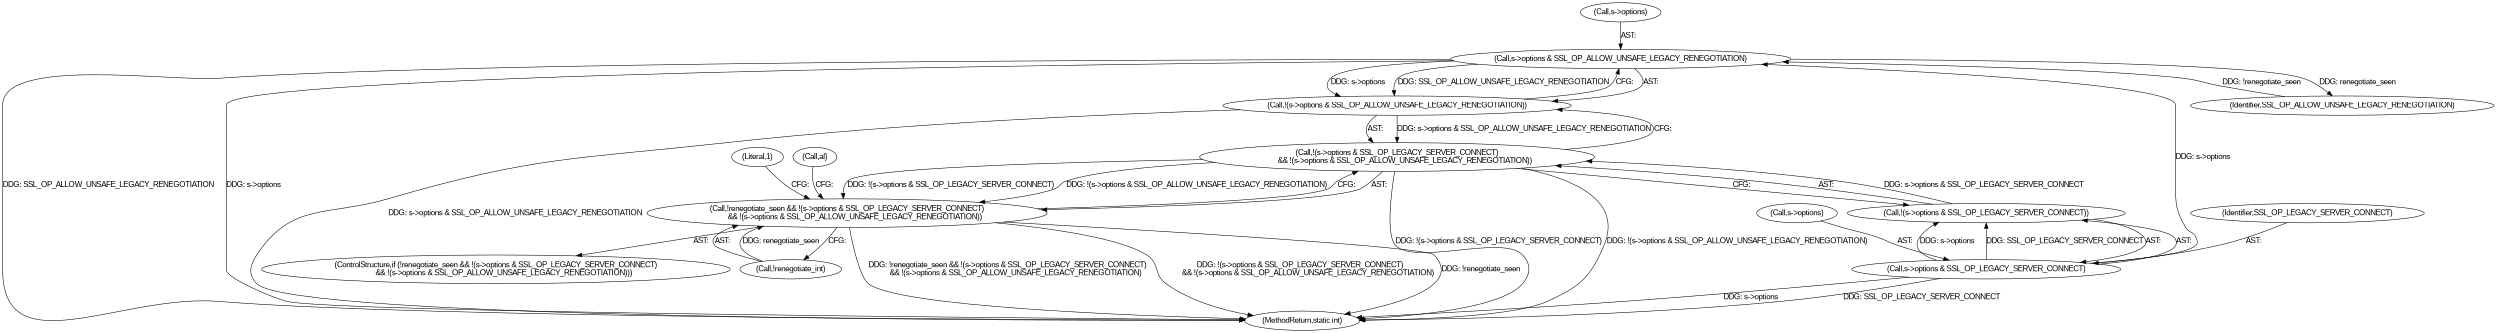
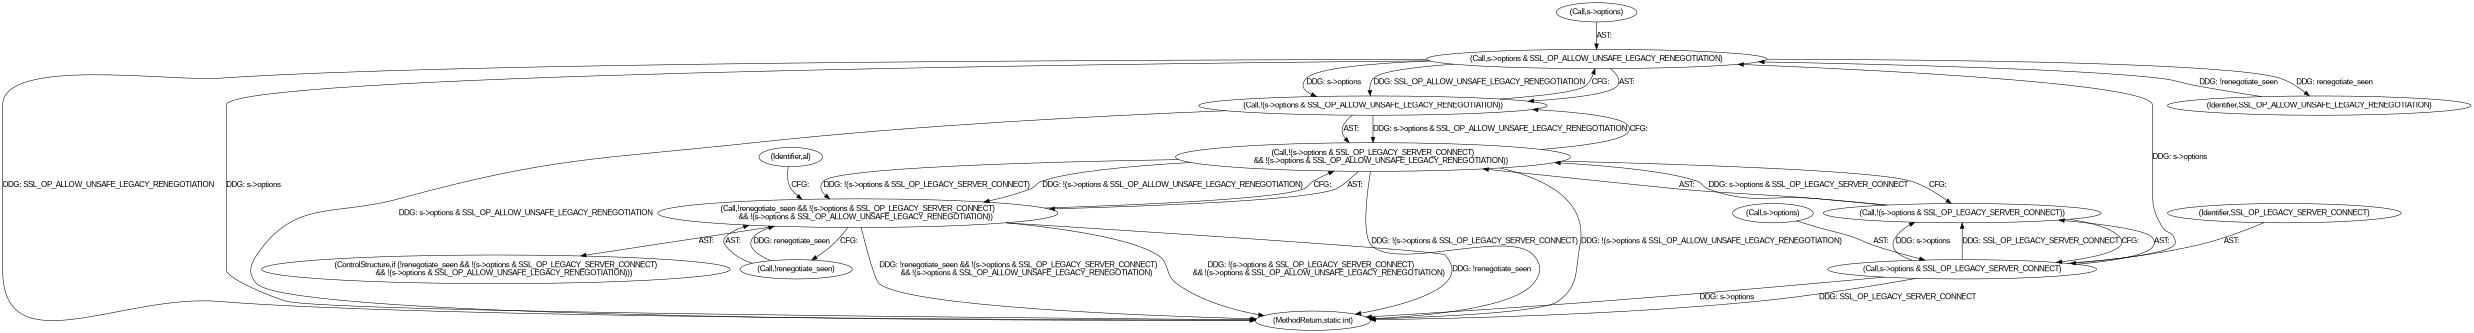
(758, 157) -> none
(815, 157) -> (791, 157)
(2154, 241) -> (2131, 241)
(791, 269) -> (796, 269)
